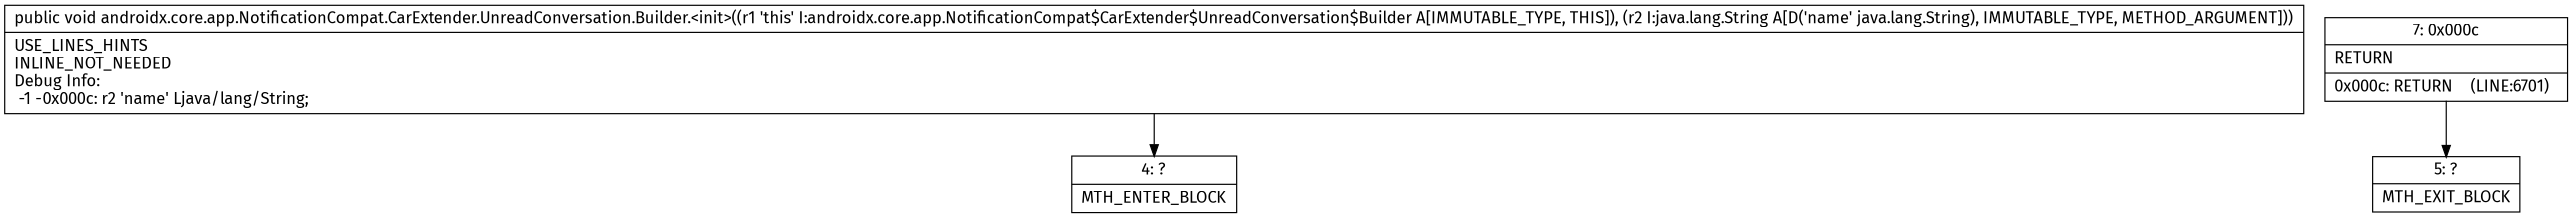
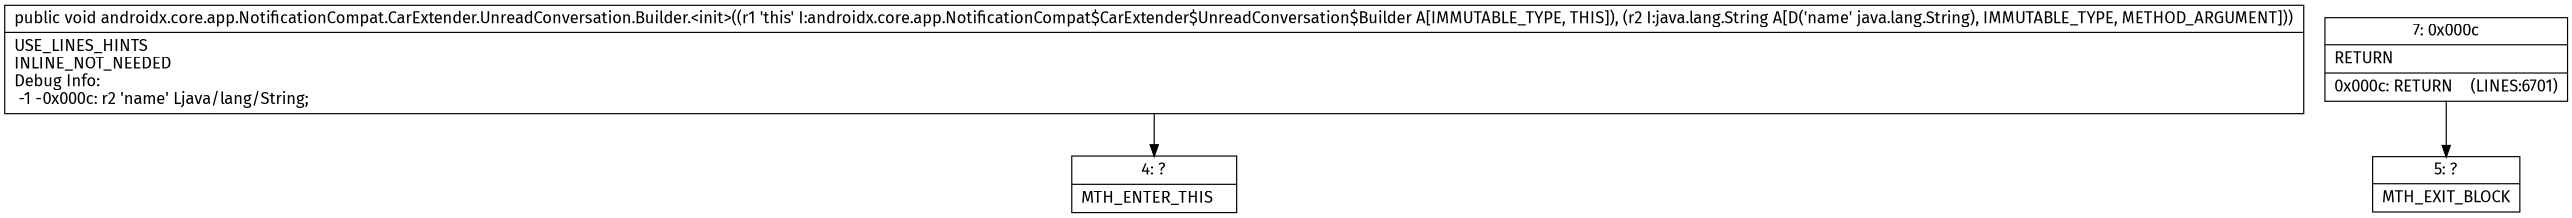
(2442, 87) -> (2446, 87)
(1154, 198) -> (1147, 198)
